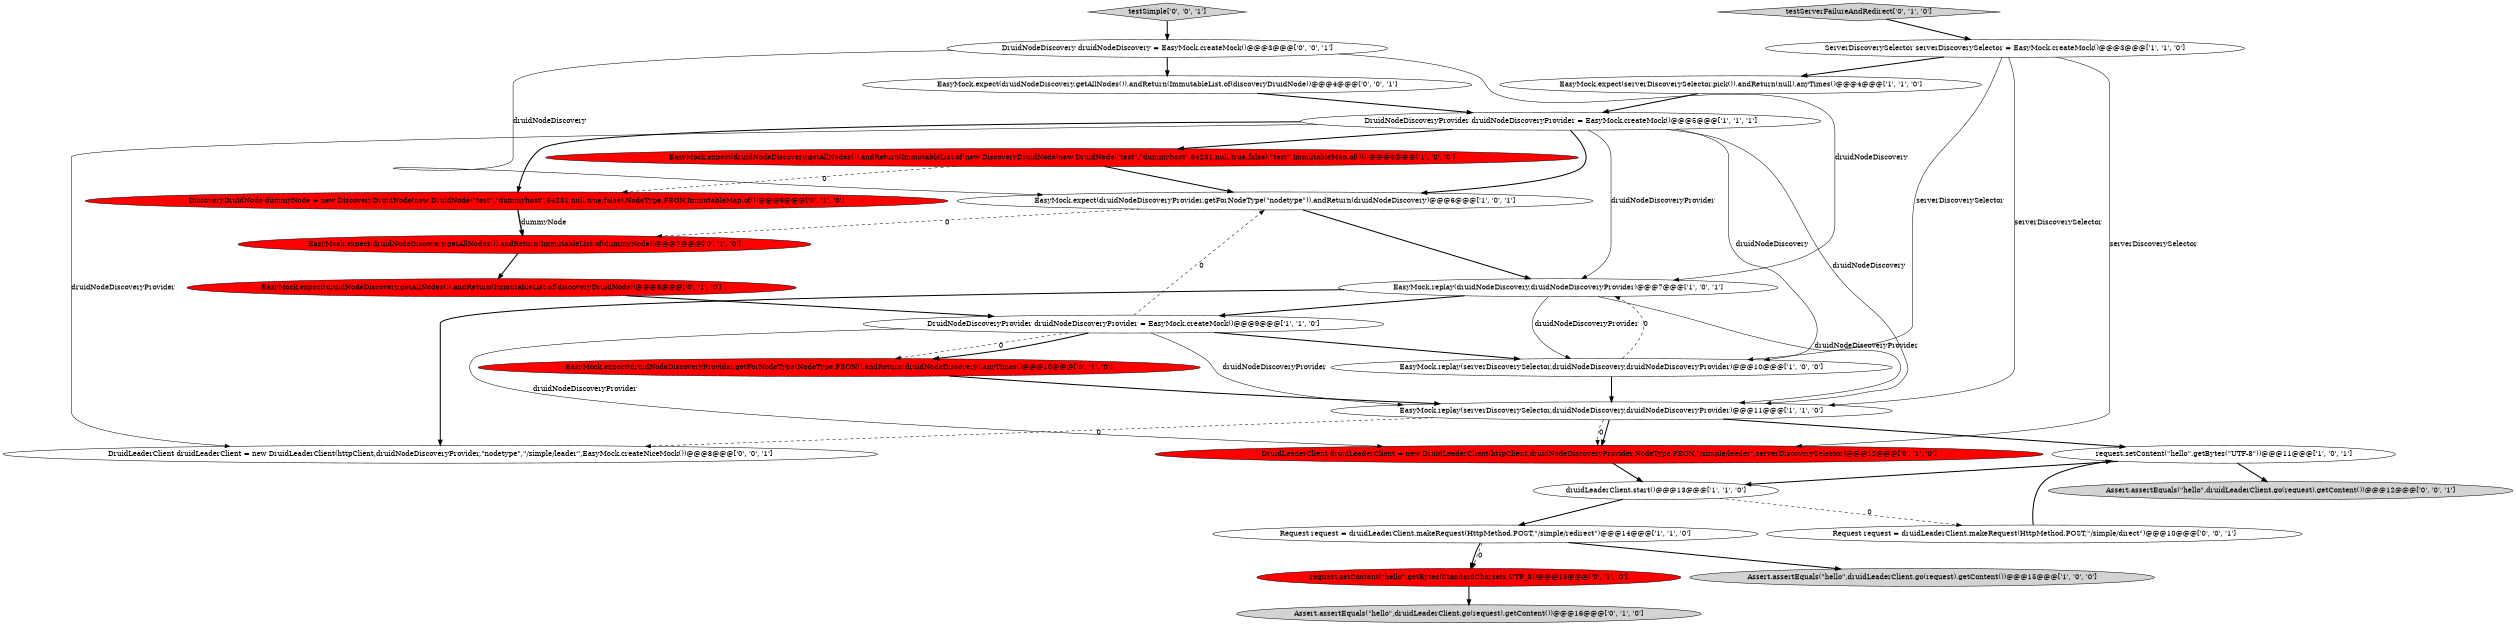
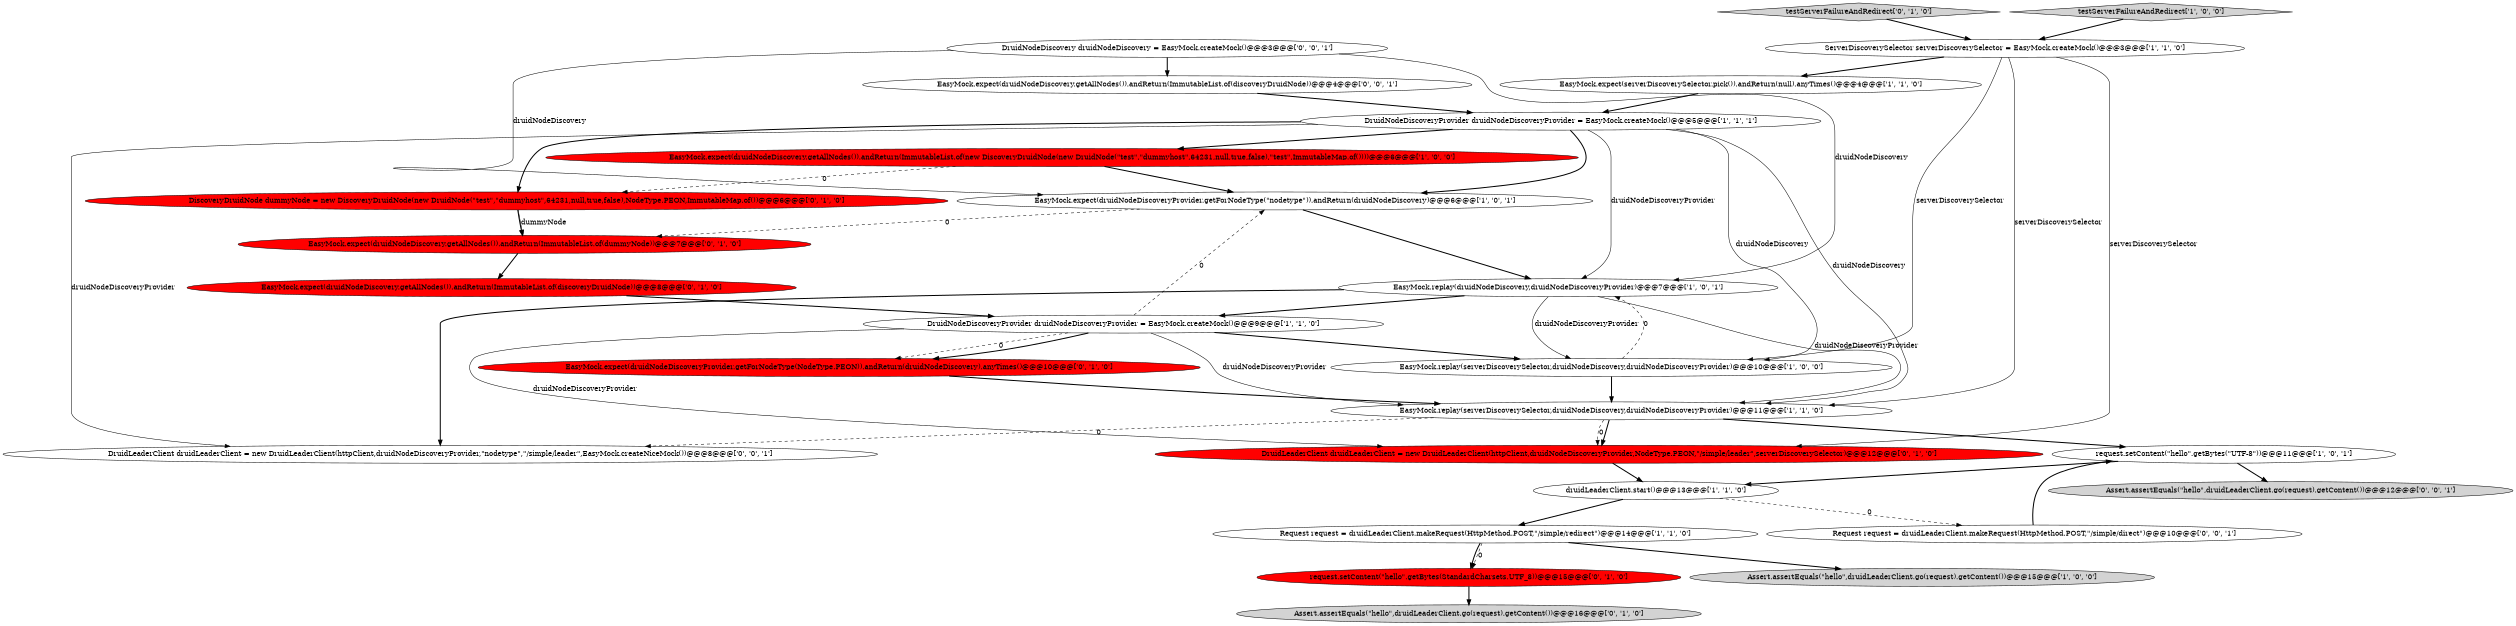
(1167, 12) -> none
none -> (2151, 12)
